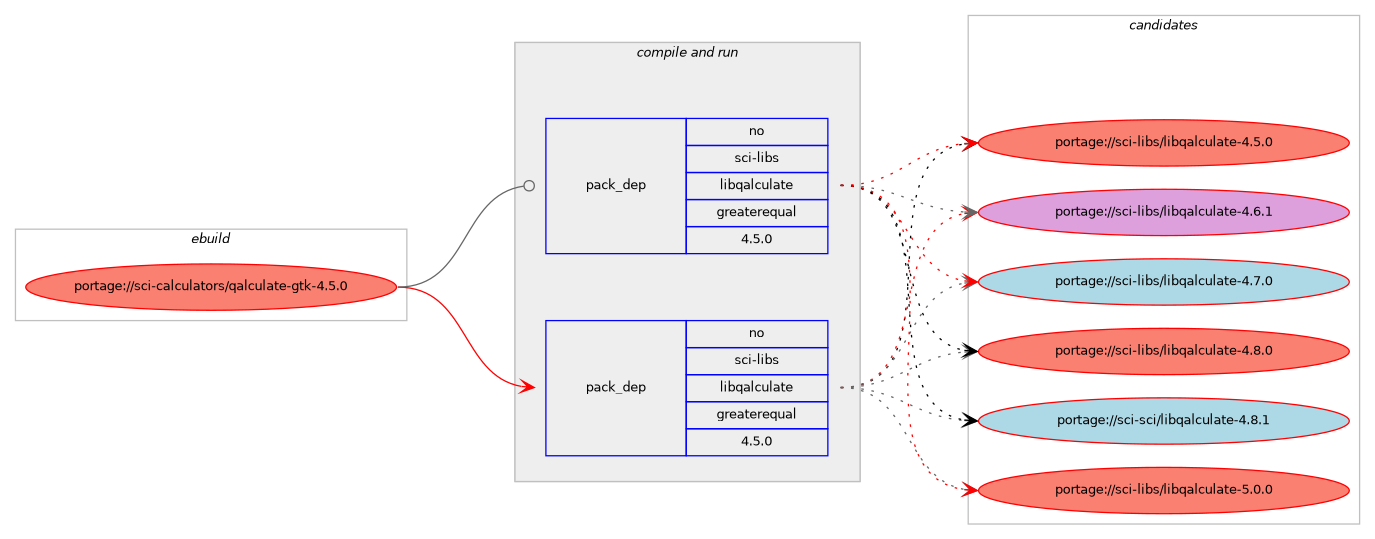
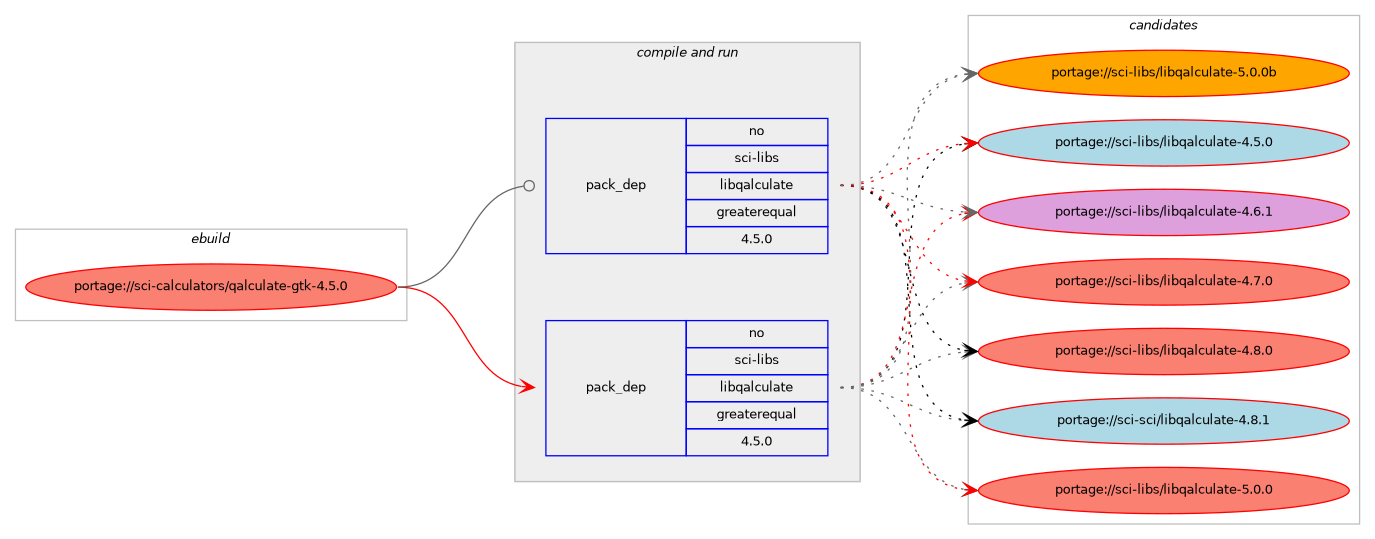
none -> (1164, 73)
(1164, 143) -> (1164, 143)
(1164, 282) -> (1164, 282)
